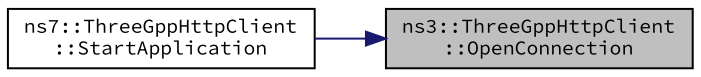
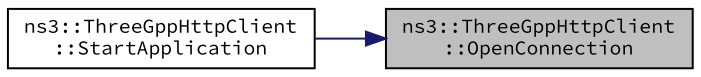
(161, 39) -> (161, 39)
